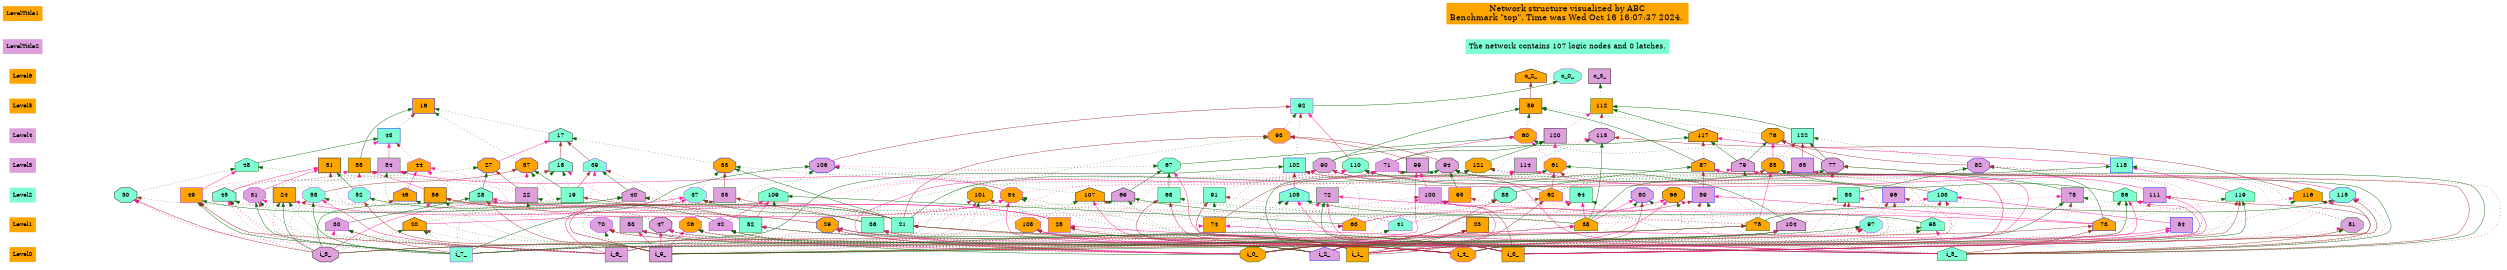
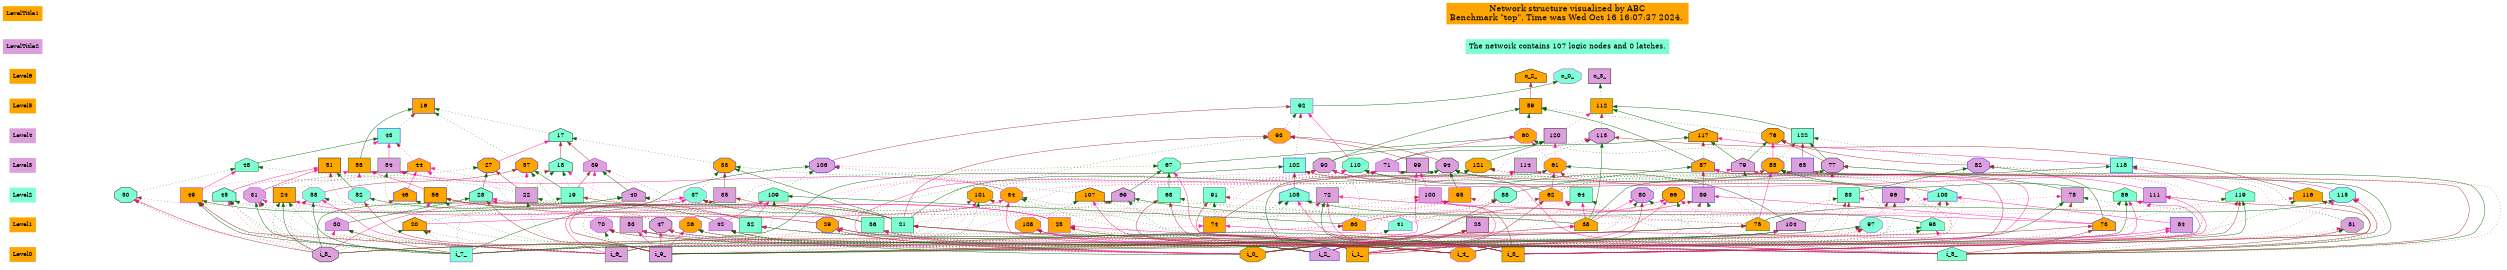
(595, 165) -> (595, 165)
(302, 180) -> (318, 180)
(1478, 225) -> (1478, 225)
